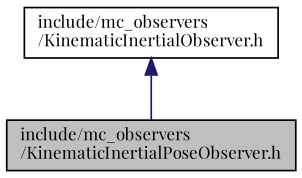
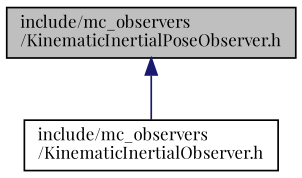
(151, 98) -> (151, 98)
